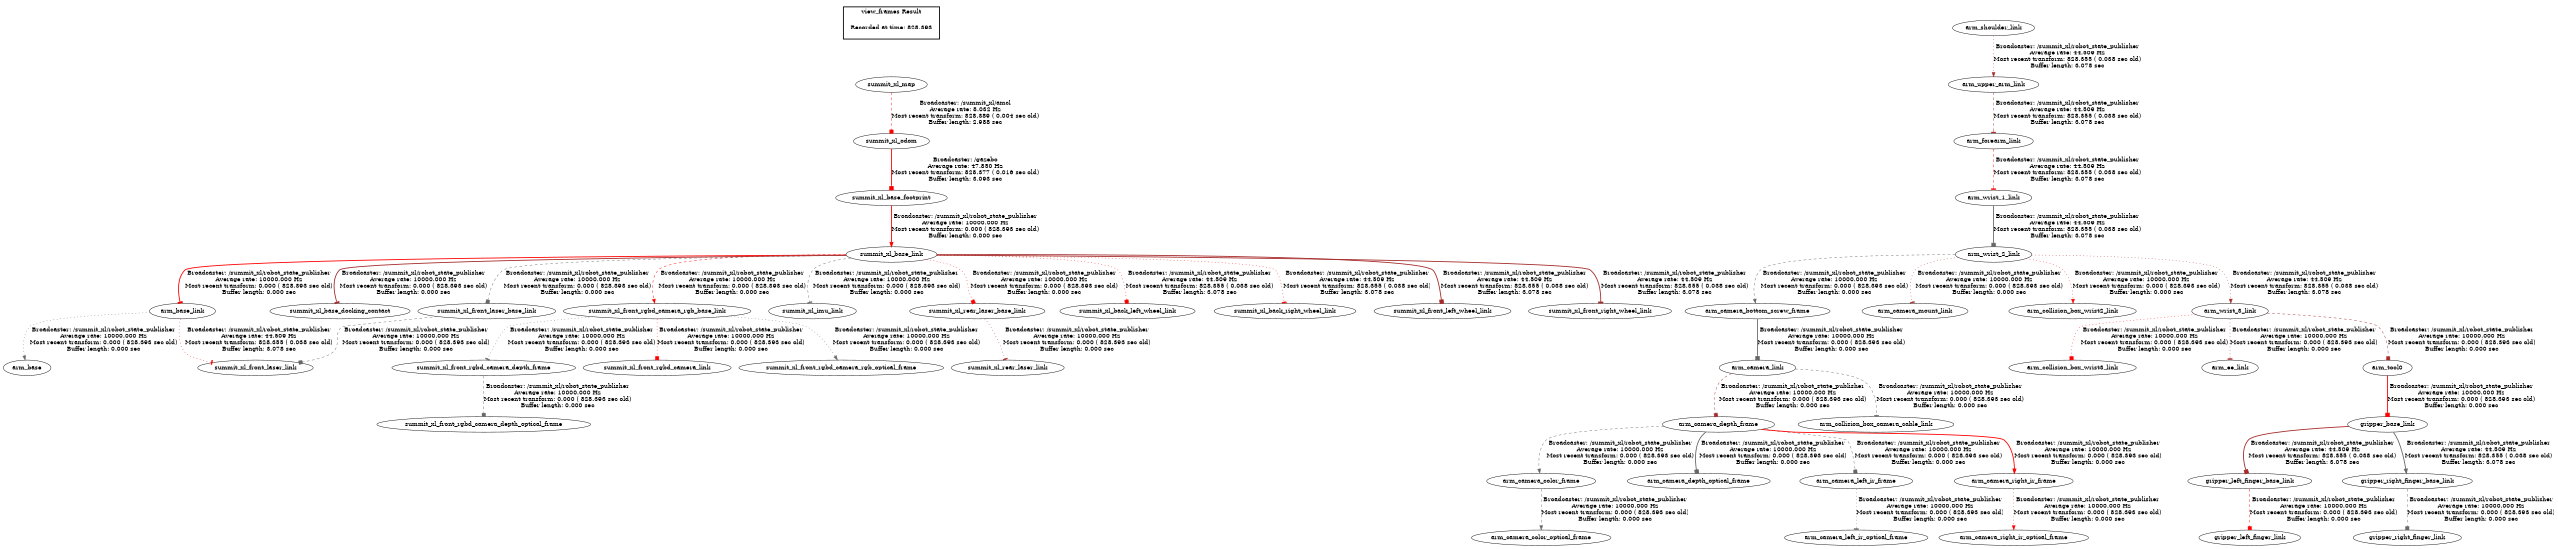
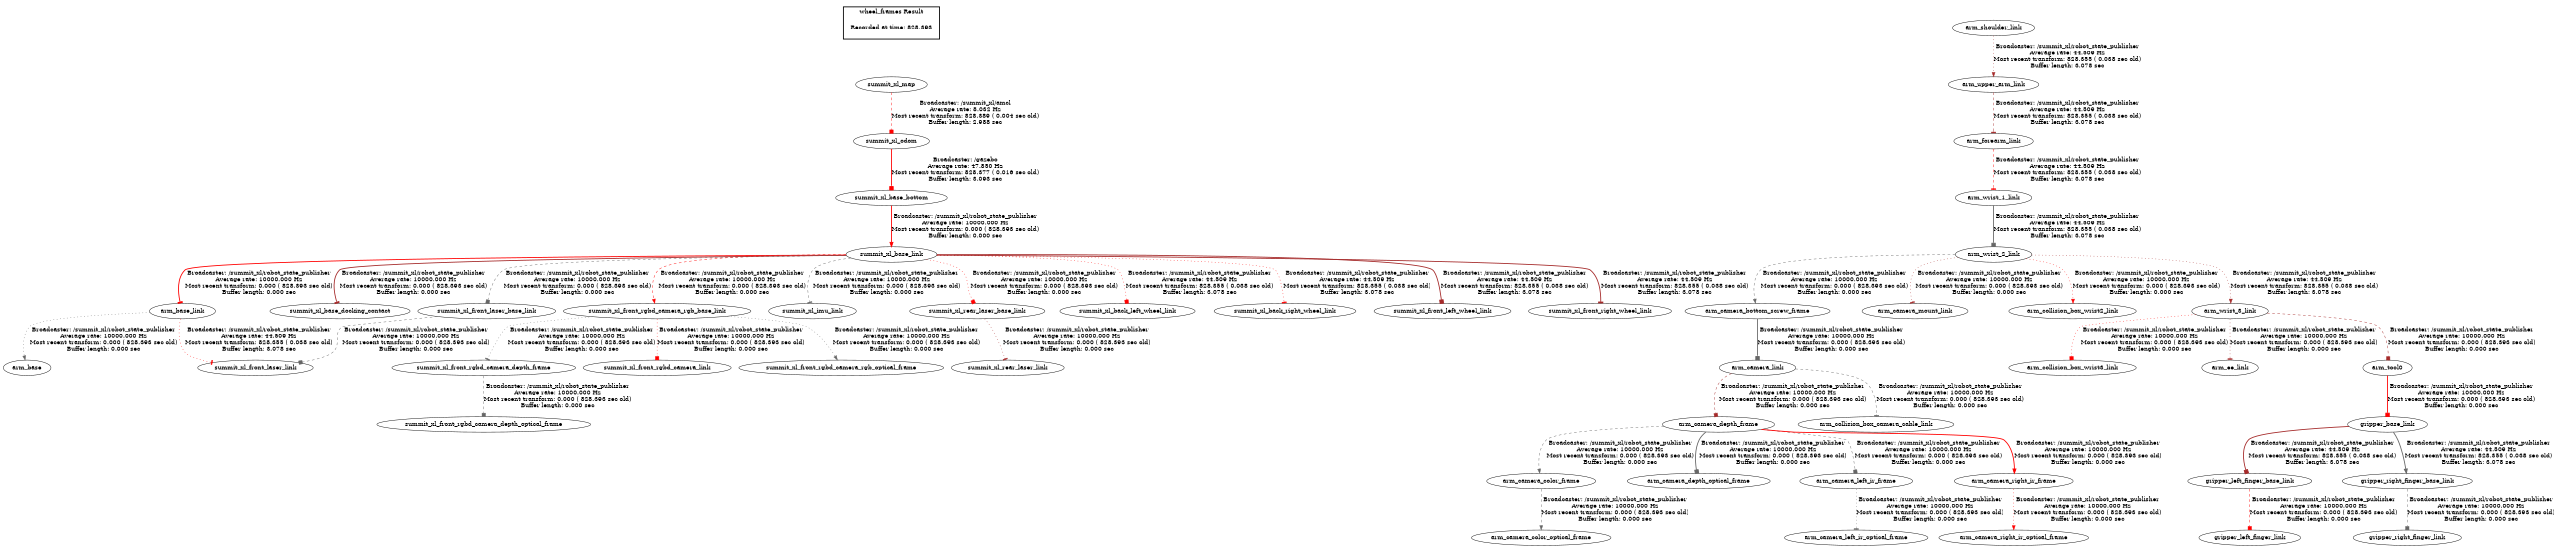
(891, 12) -> (891, 12)
(891, 198) -> (891, 198)
